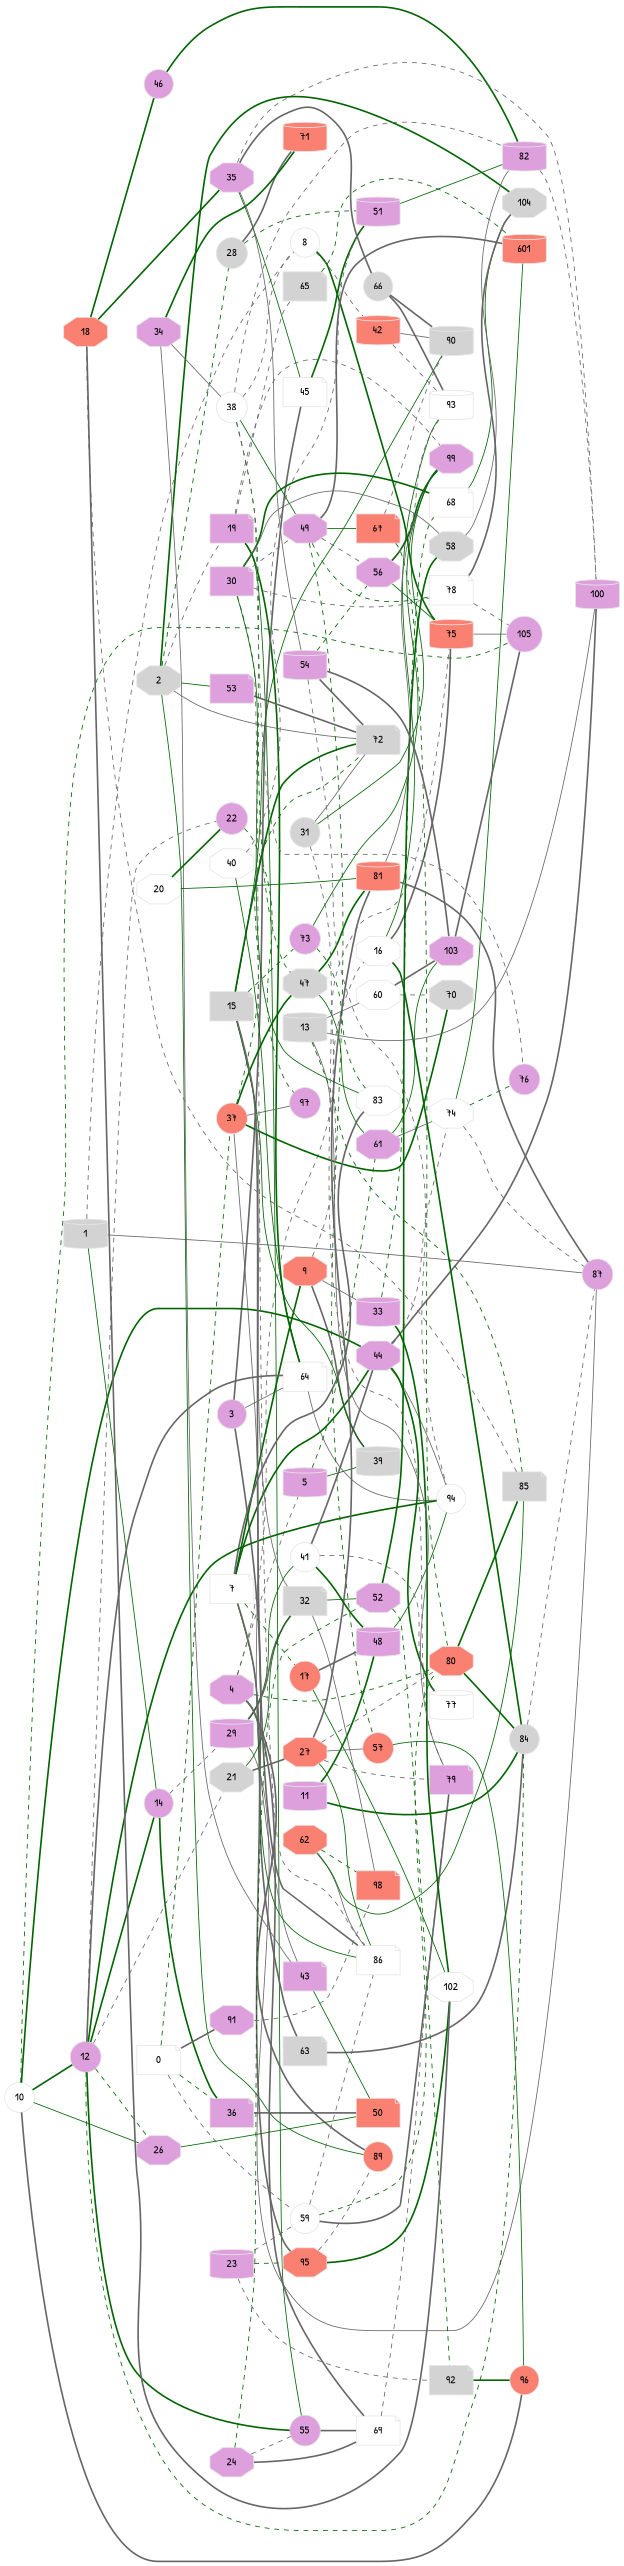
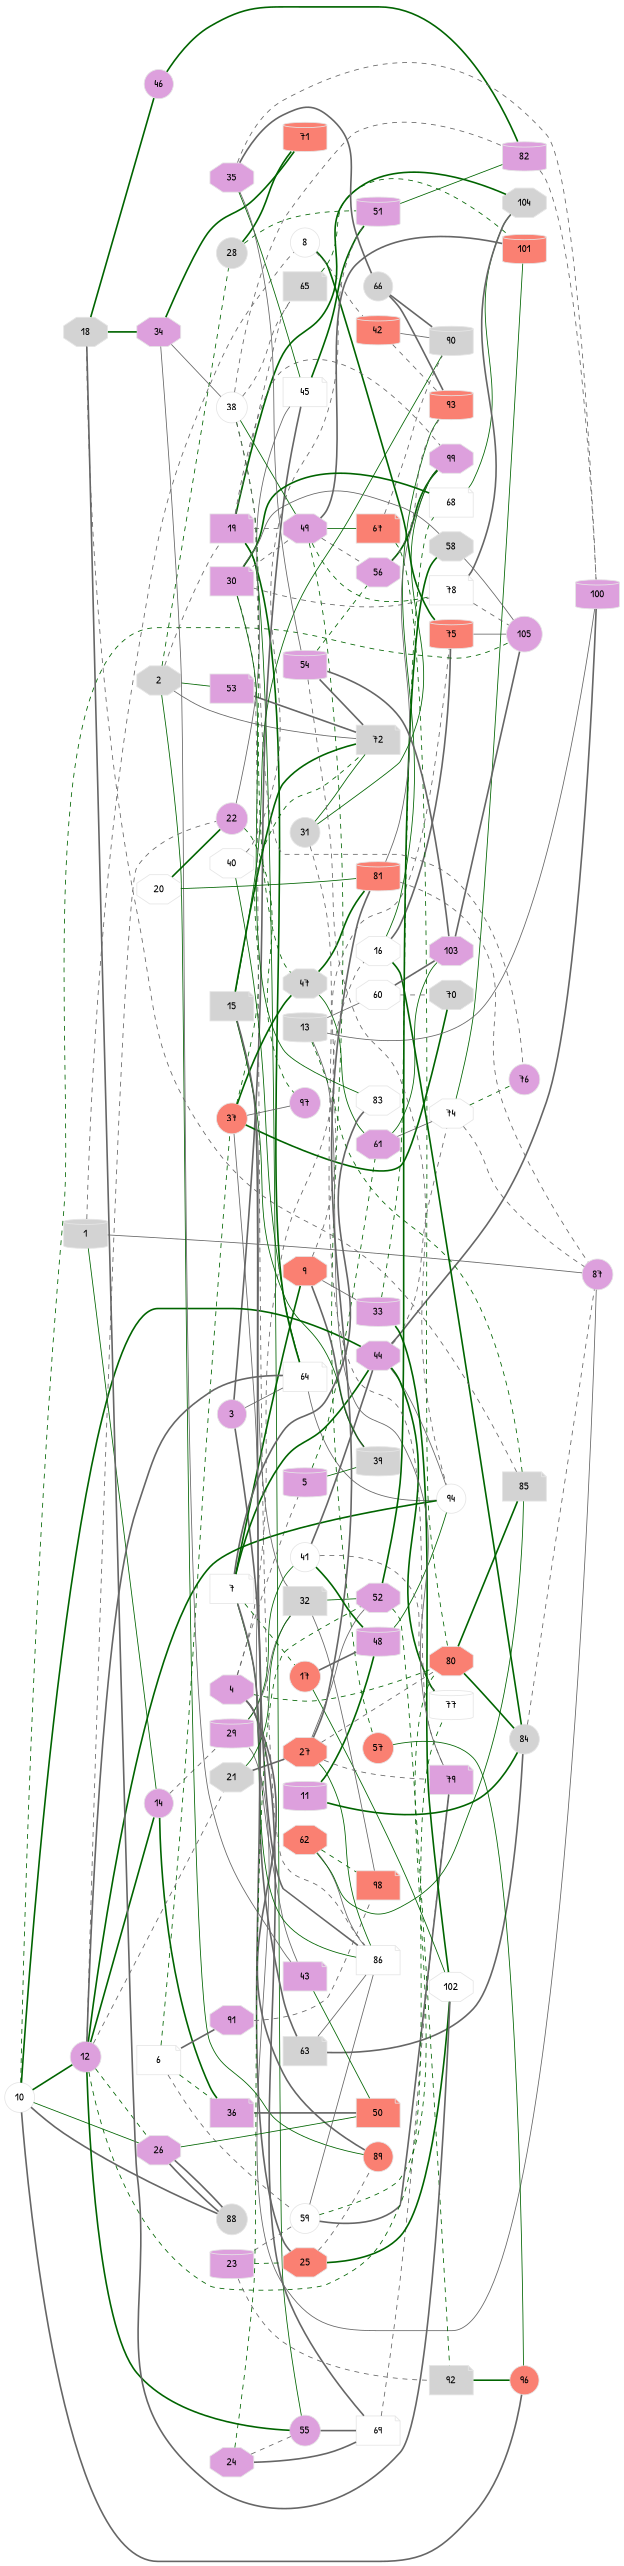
(267, 197) -> (267, 197)
(197, 238) -> (327, 308)
(524, 249) -> (524, 249)
(159, 255) -> (122, 332)
(482, 270) -> (490, 589)
(86, 332) -> (86, 332)
(266, 339) -> (267, 352)
(451, 405) -> (451, 405)
none -> (260, 502)
none -> (270, 529)
(413, 602) -> none
(344, 783) -> (344, 783)
(305, 939) -> none
(494, 1061) -> (494, 1061)
(269, 1667) -> (269, 1667)
(345, 1750) -> (341, 1652)
none -> (342, 2006)
(159, 2060) -> (159, 2060)
(341, 2090) -> (341, 2090)
none -> (232, 2219)
(305, 2262) -> (305, 2262)
(448, 2480) -> (391, 2224)
